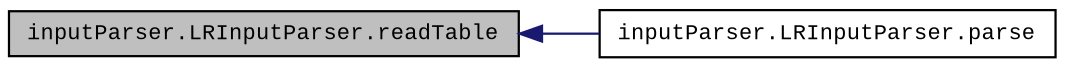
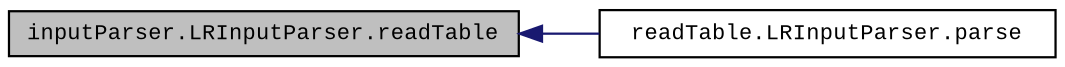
(828, 34) -> (828, 34)
